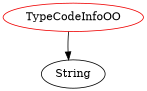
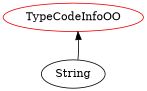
(68, 42) -> (79, 50)
